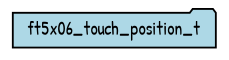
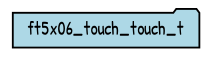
(114, 30) -> (106, 30)
